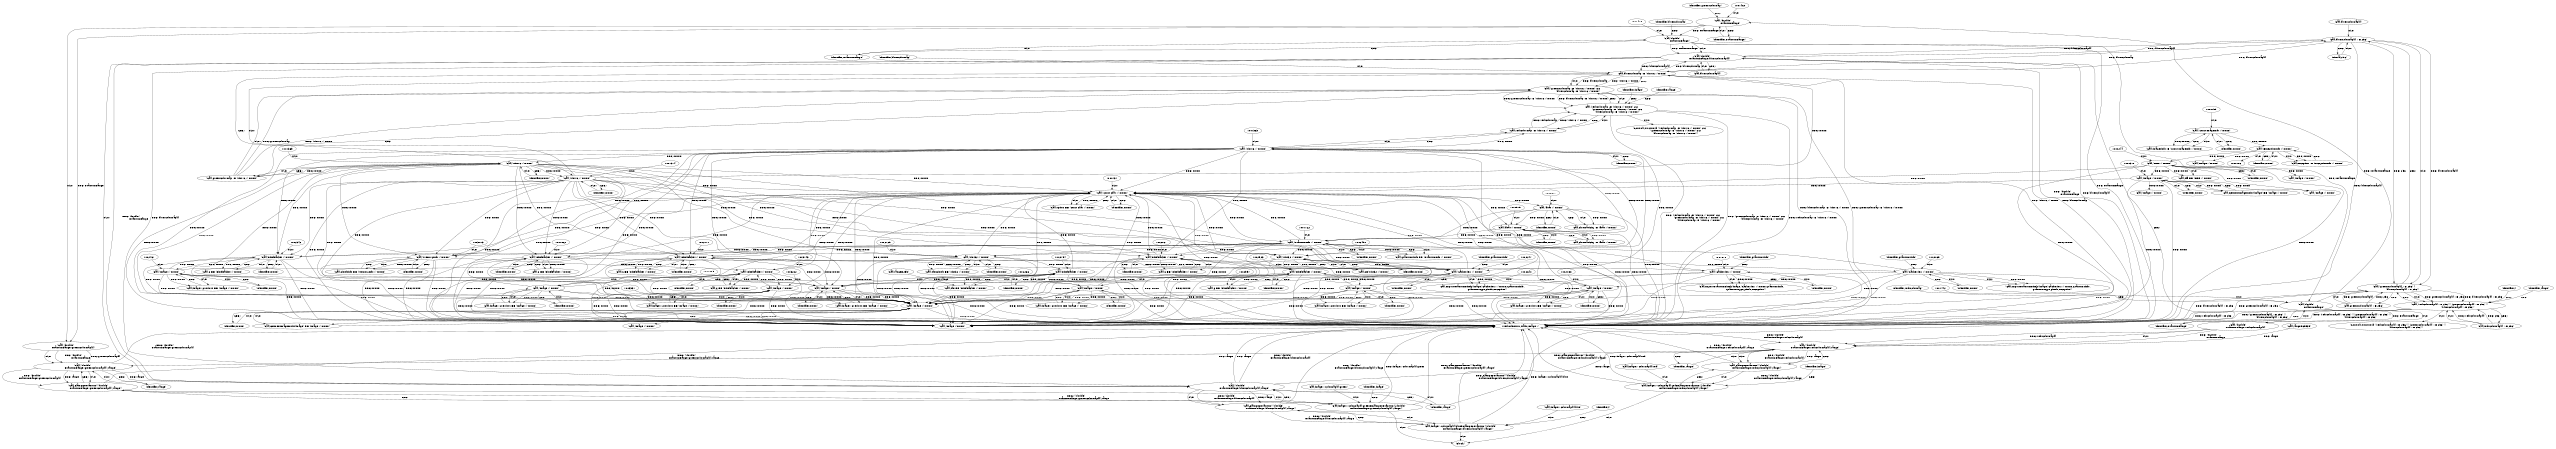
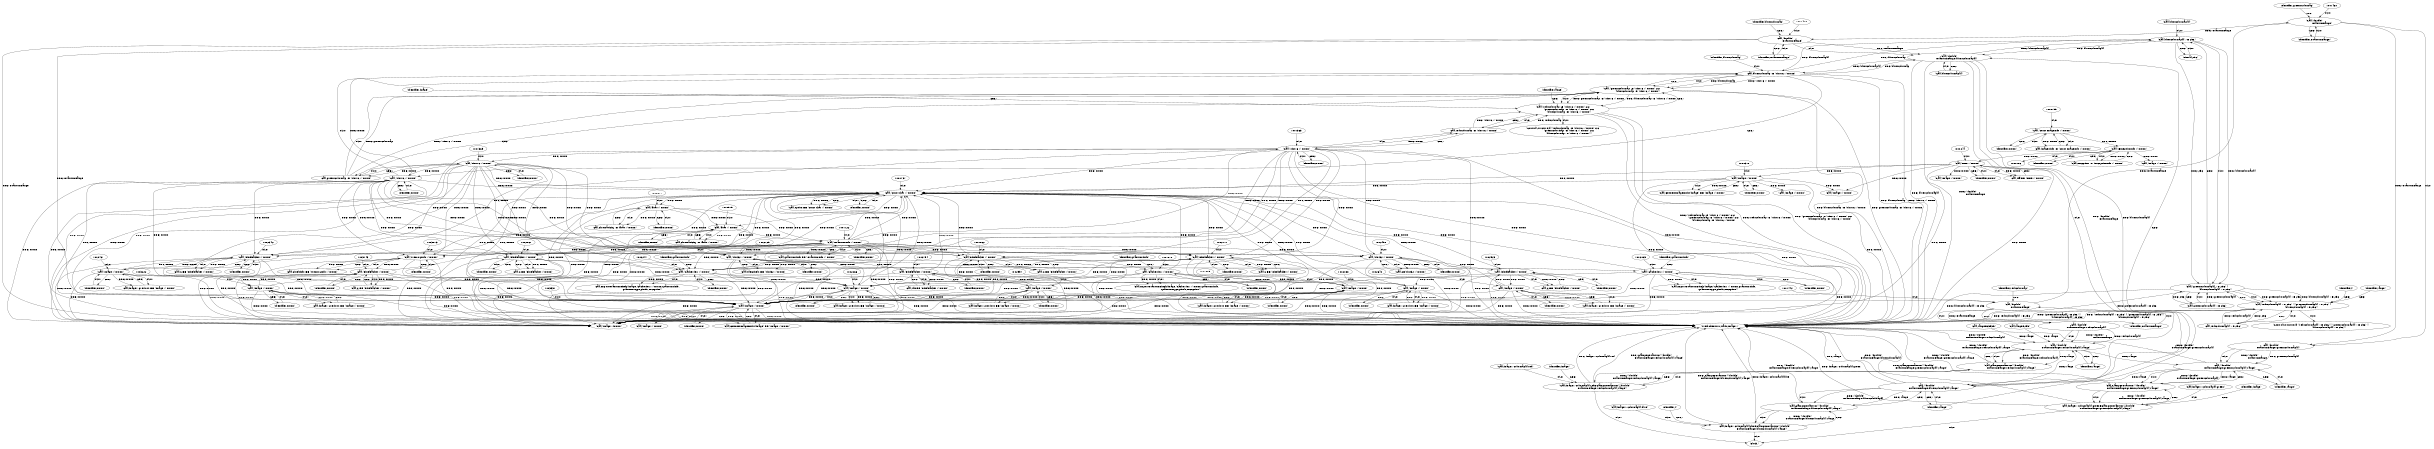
(670, 163) -> none
none -> (2005, 167)
(930, 279) -> (2037, 335)
(2205, 291) -> none
